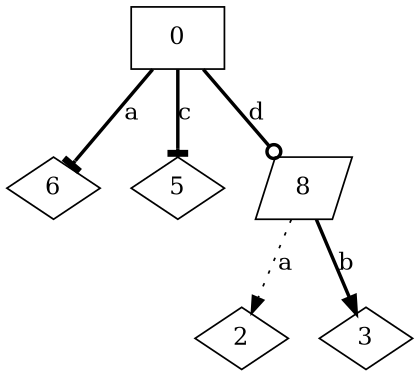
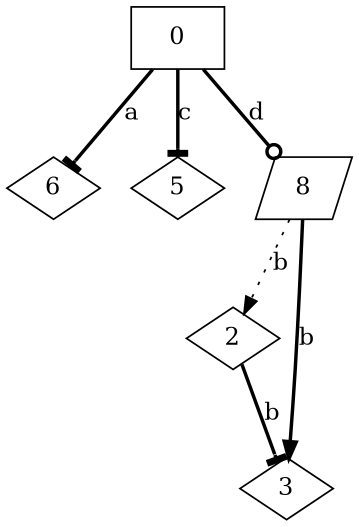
(286, 263) -> (281, 263)
none -> (258, 409)
